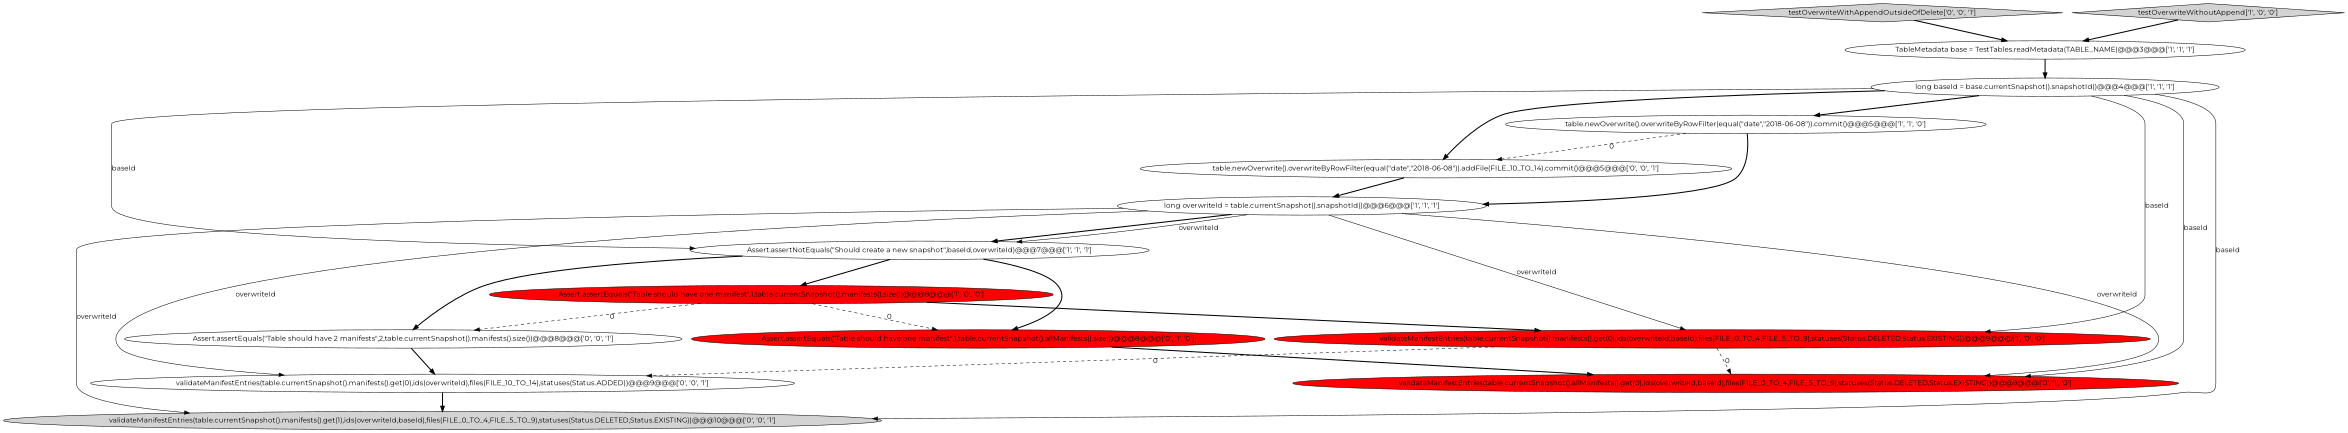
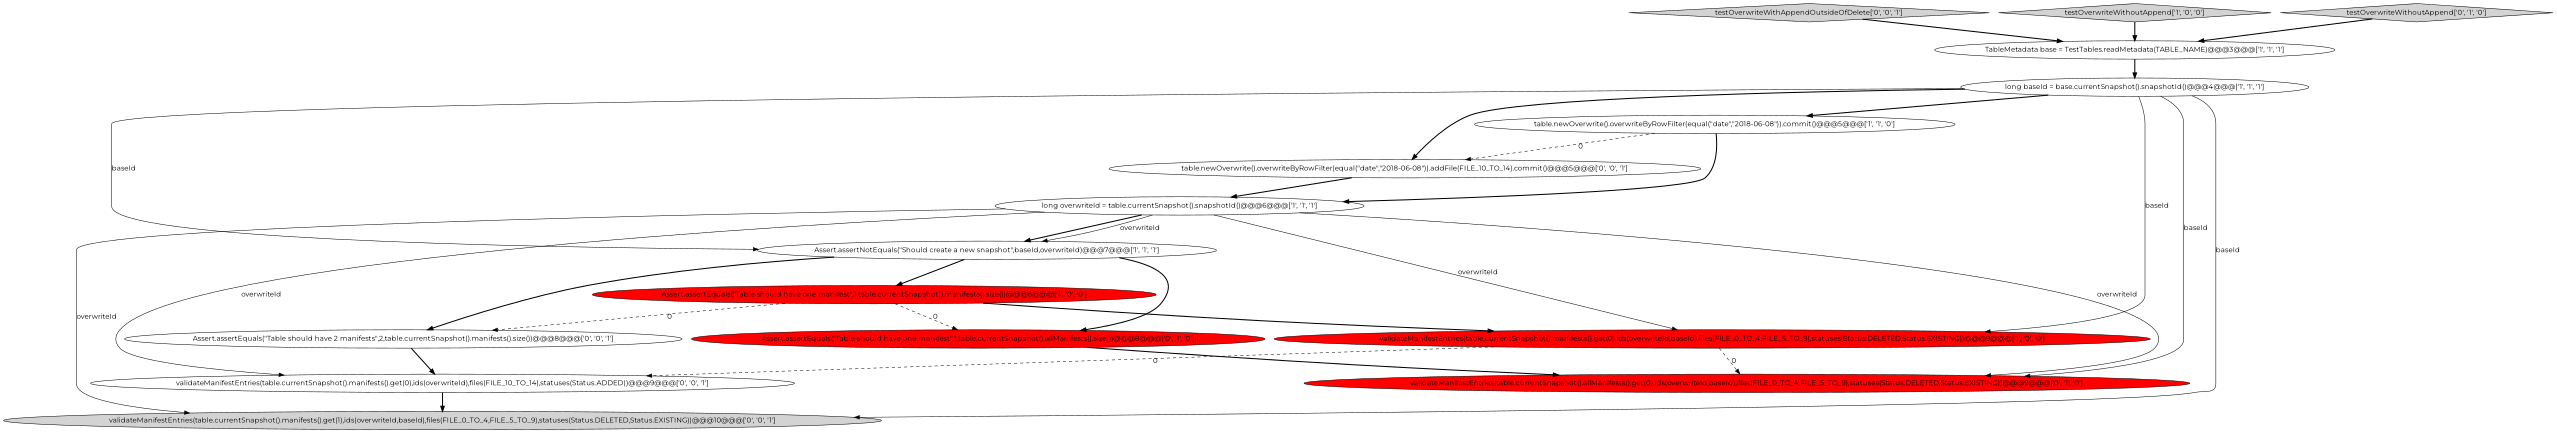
none -> (2417, 13)
